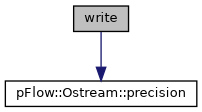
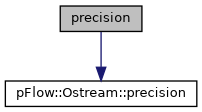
(101, 19) -> (101, 19)
